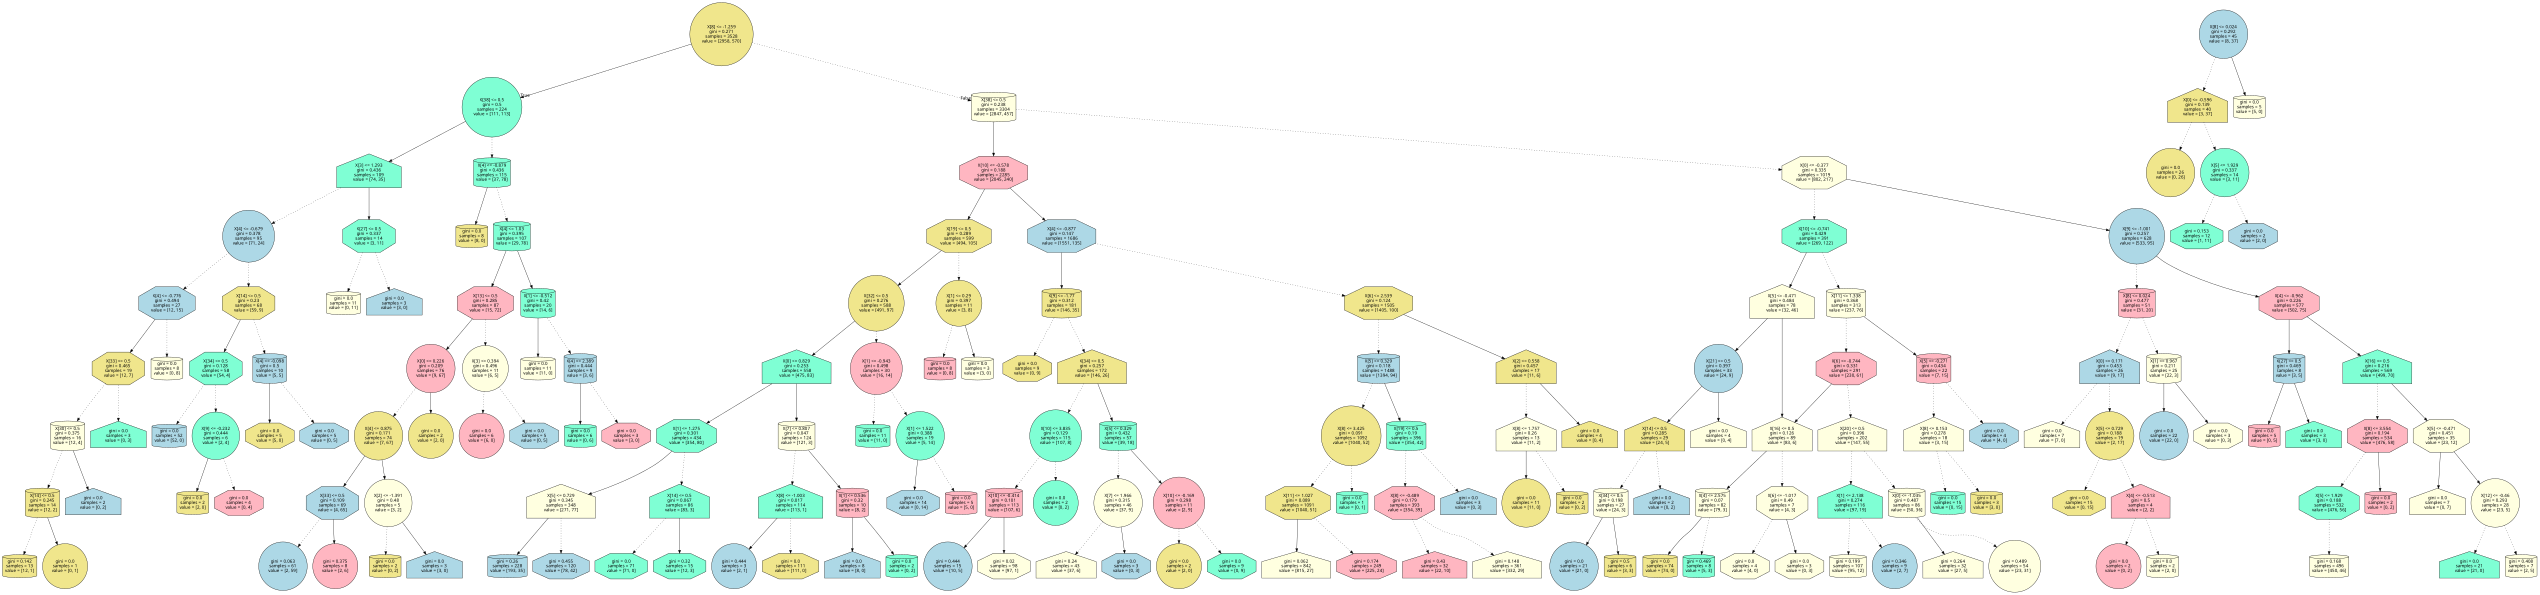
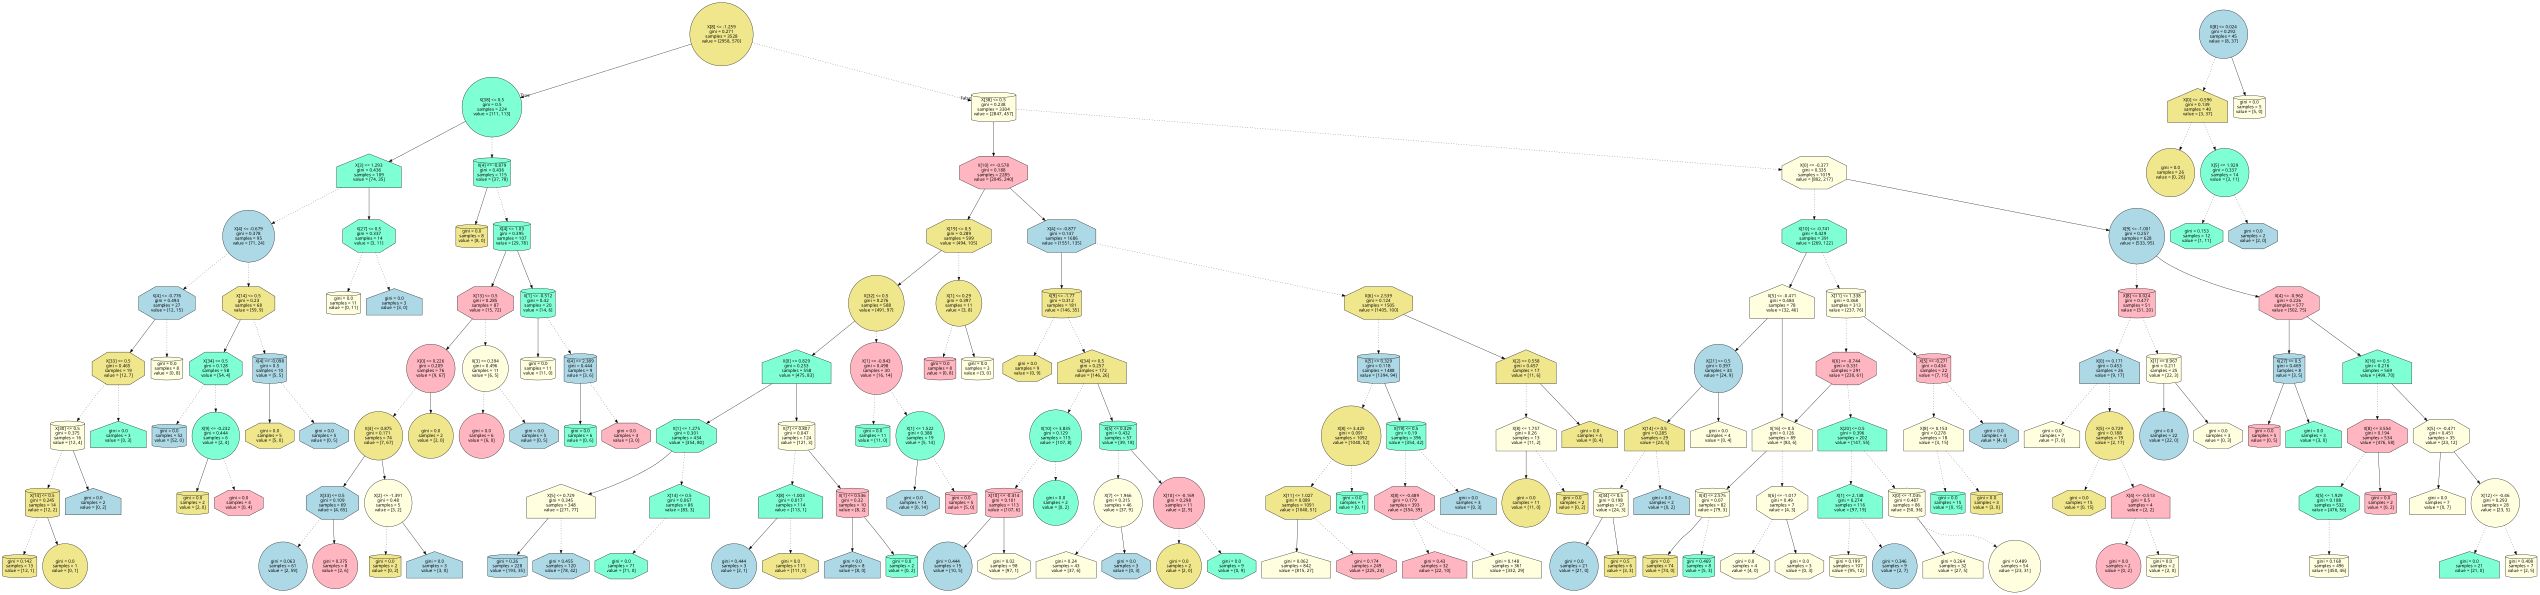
(1852, 436) -> (1852, 436)
(680, 566) -> none
